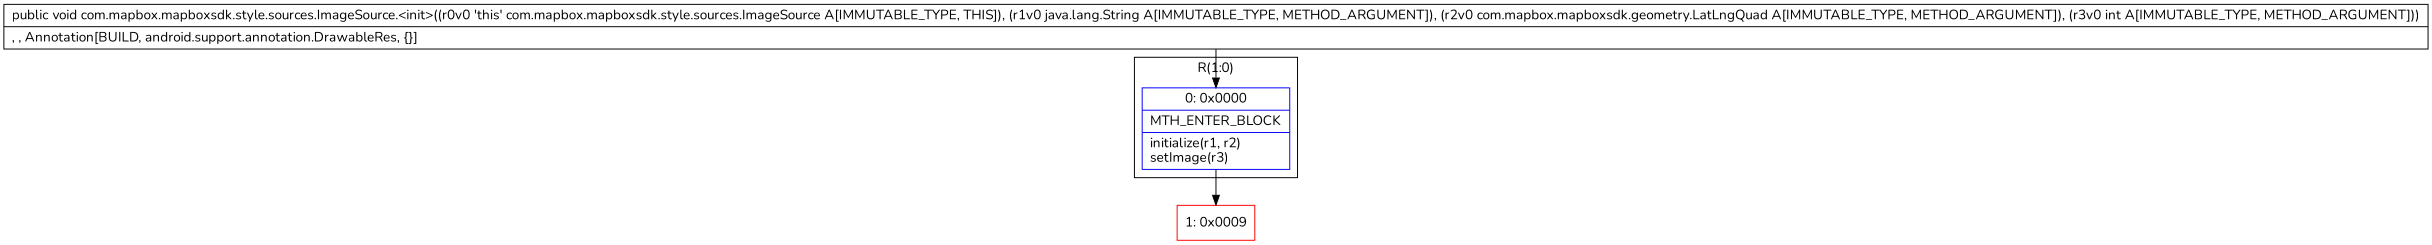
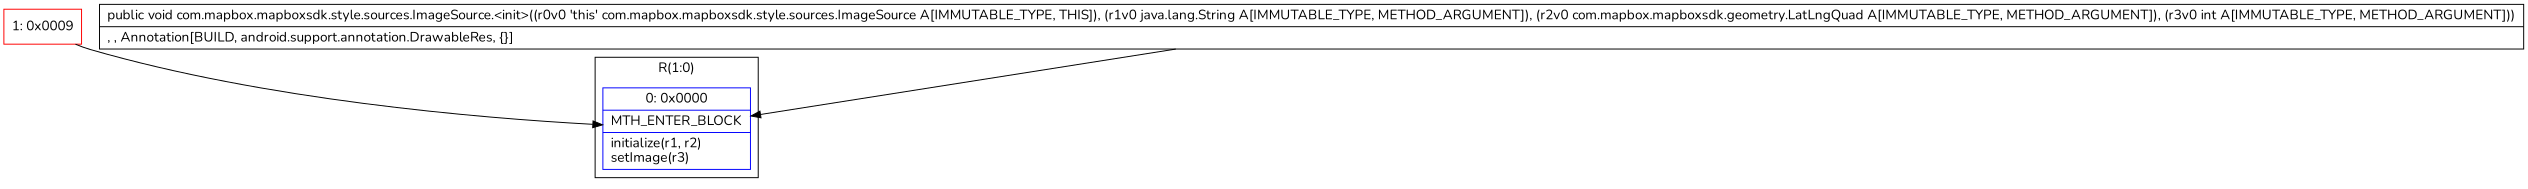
(1216, 184) -> (332, 99)
